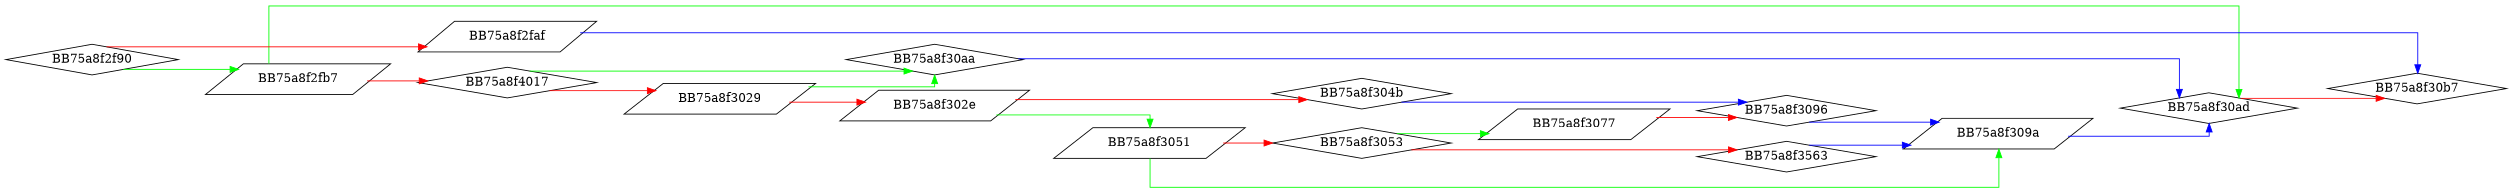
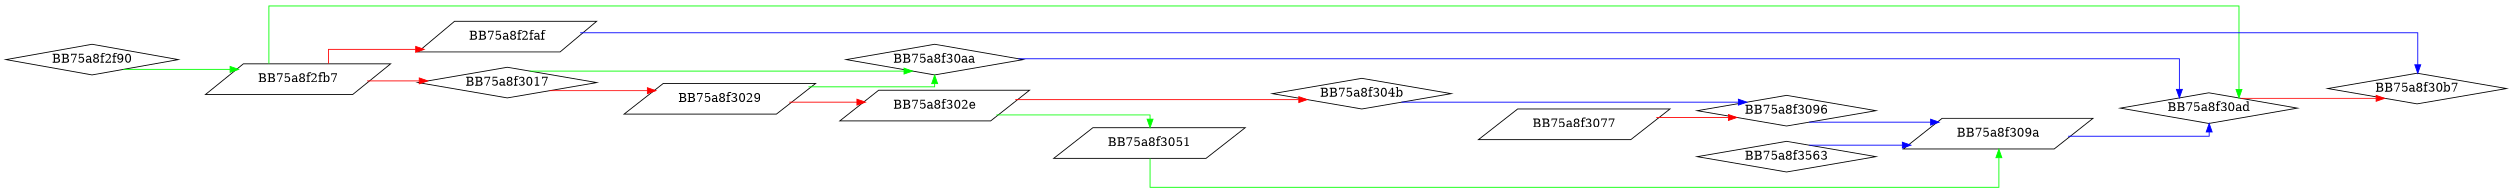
(263, 47) -> (365, 49)
(507, 83) -> (507, 83)
(1362, 143) -> none
